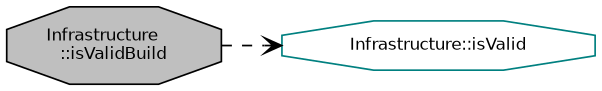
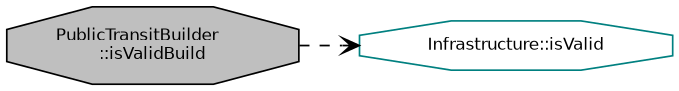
(114, 46) -> (153, 46)
